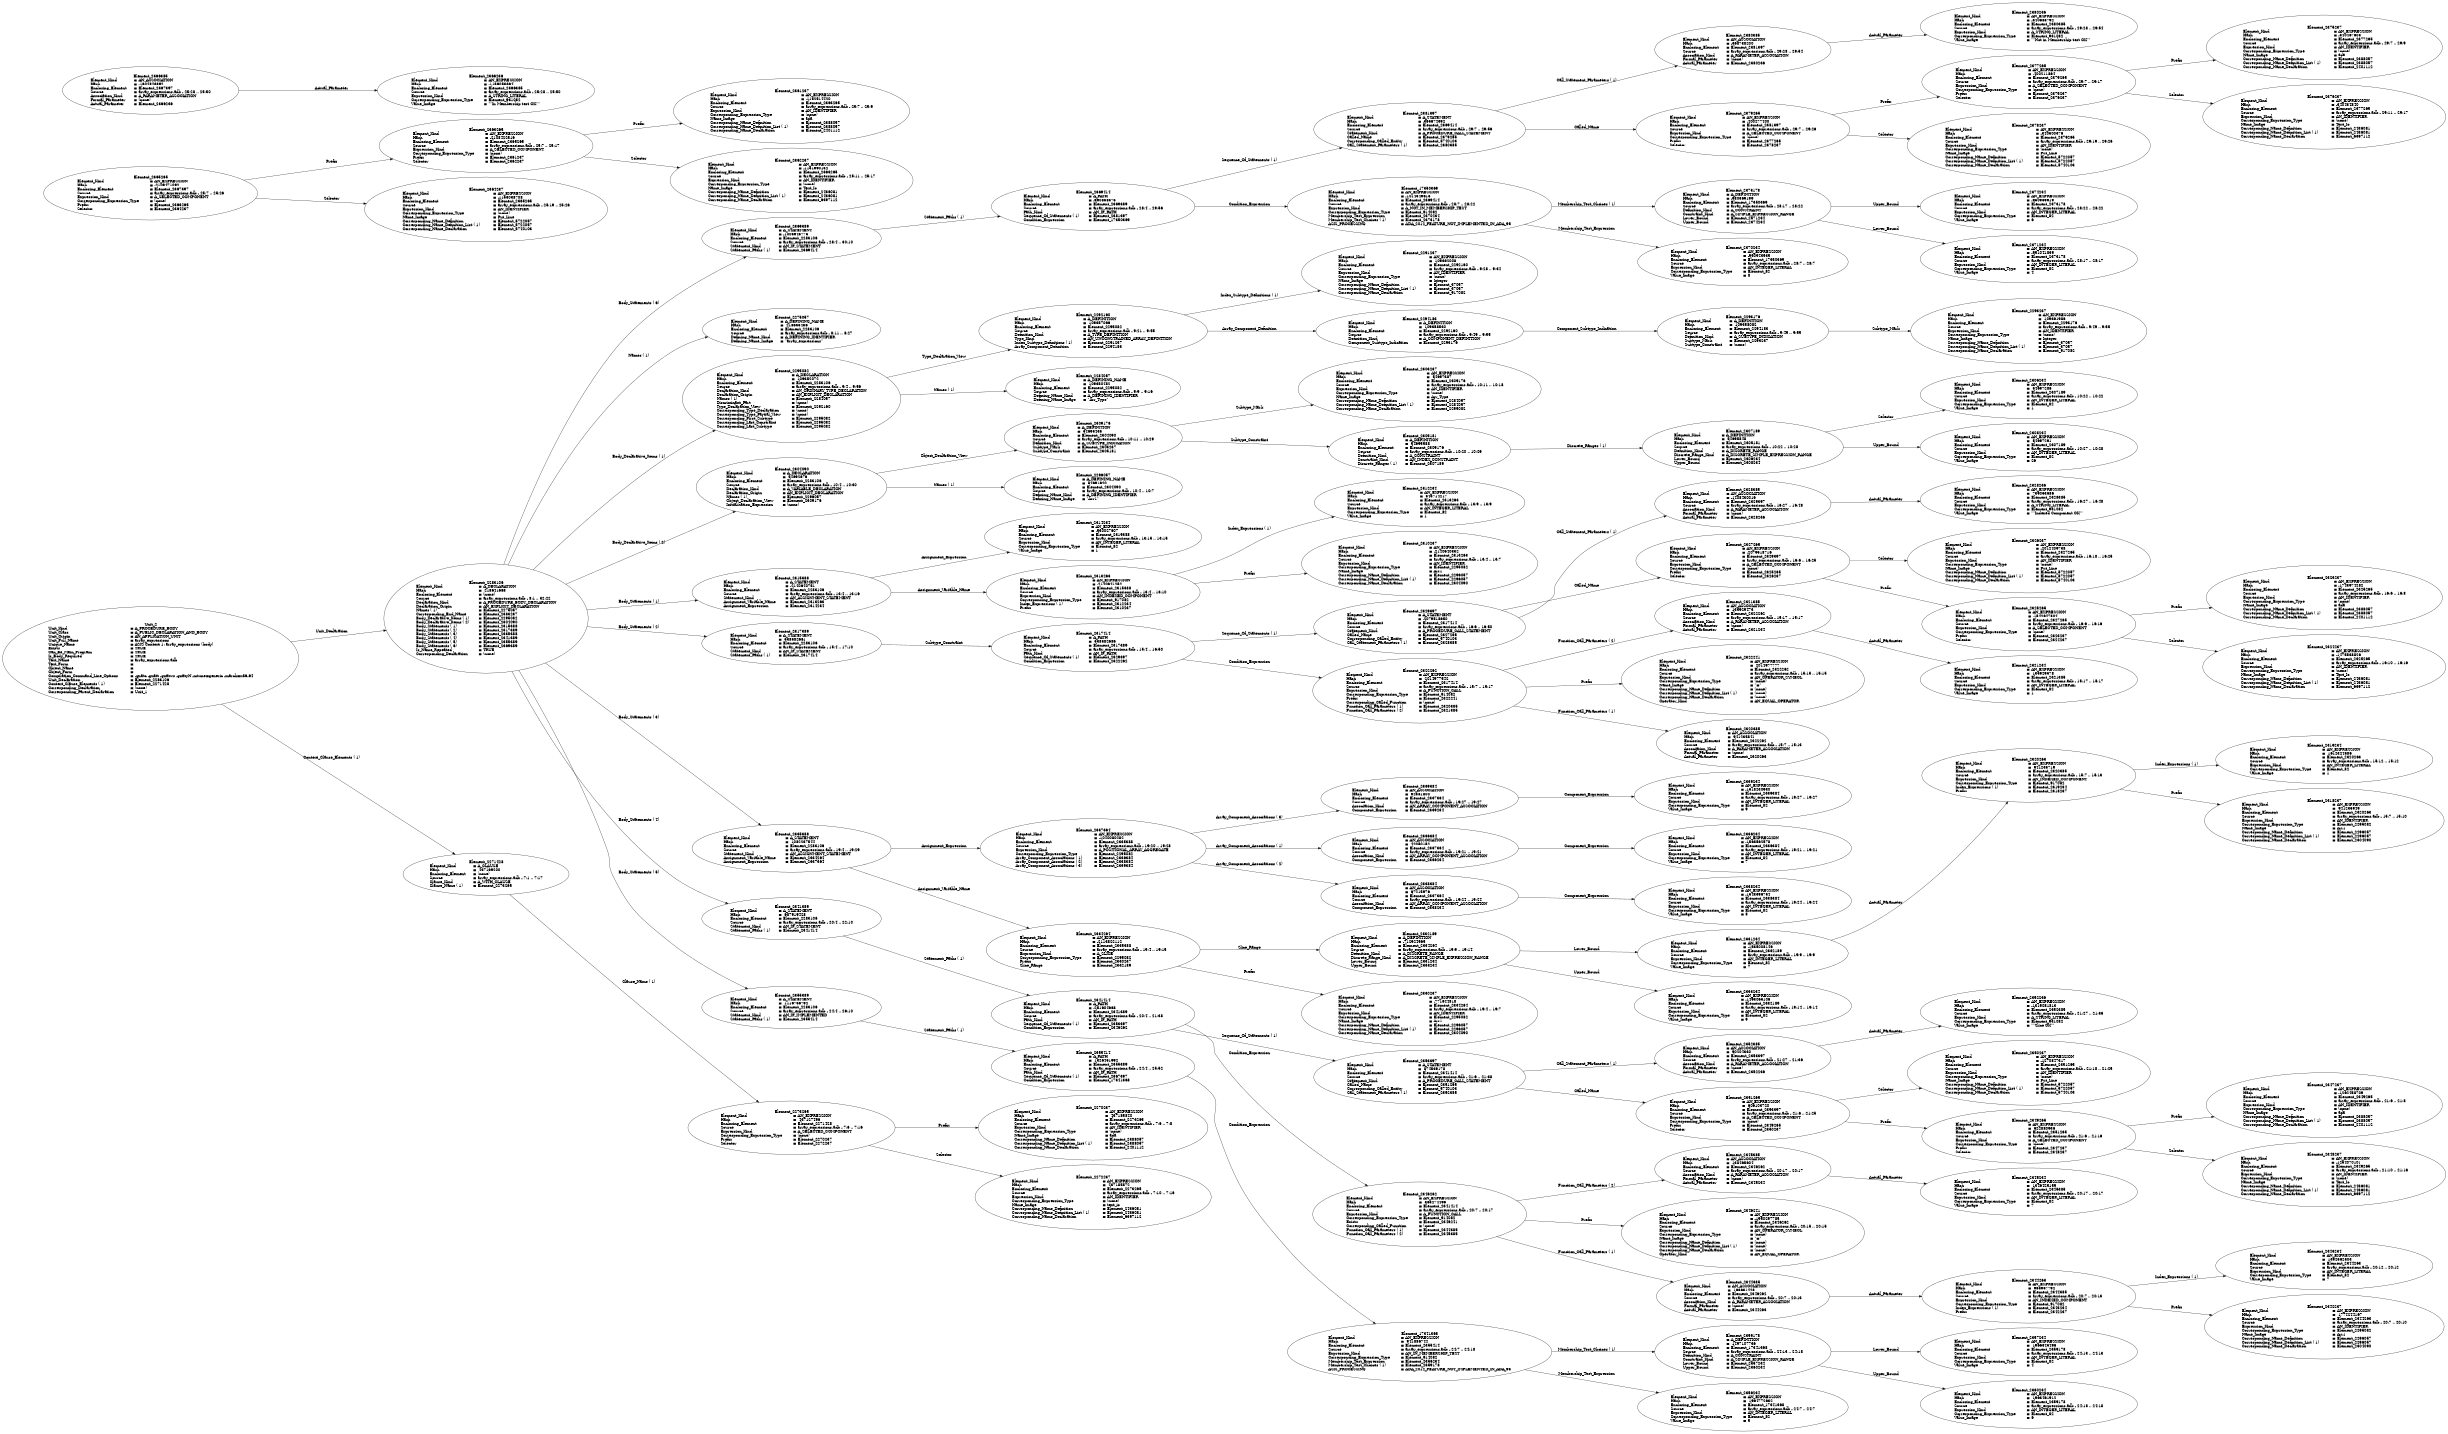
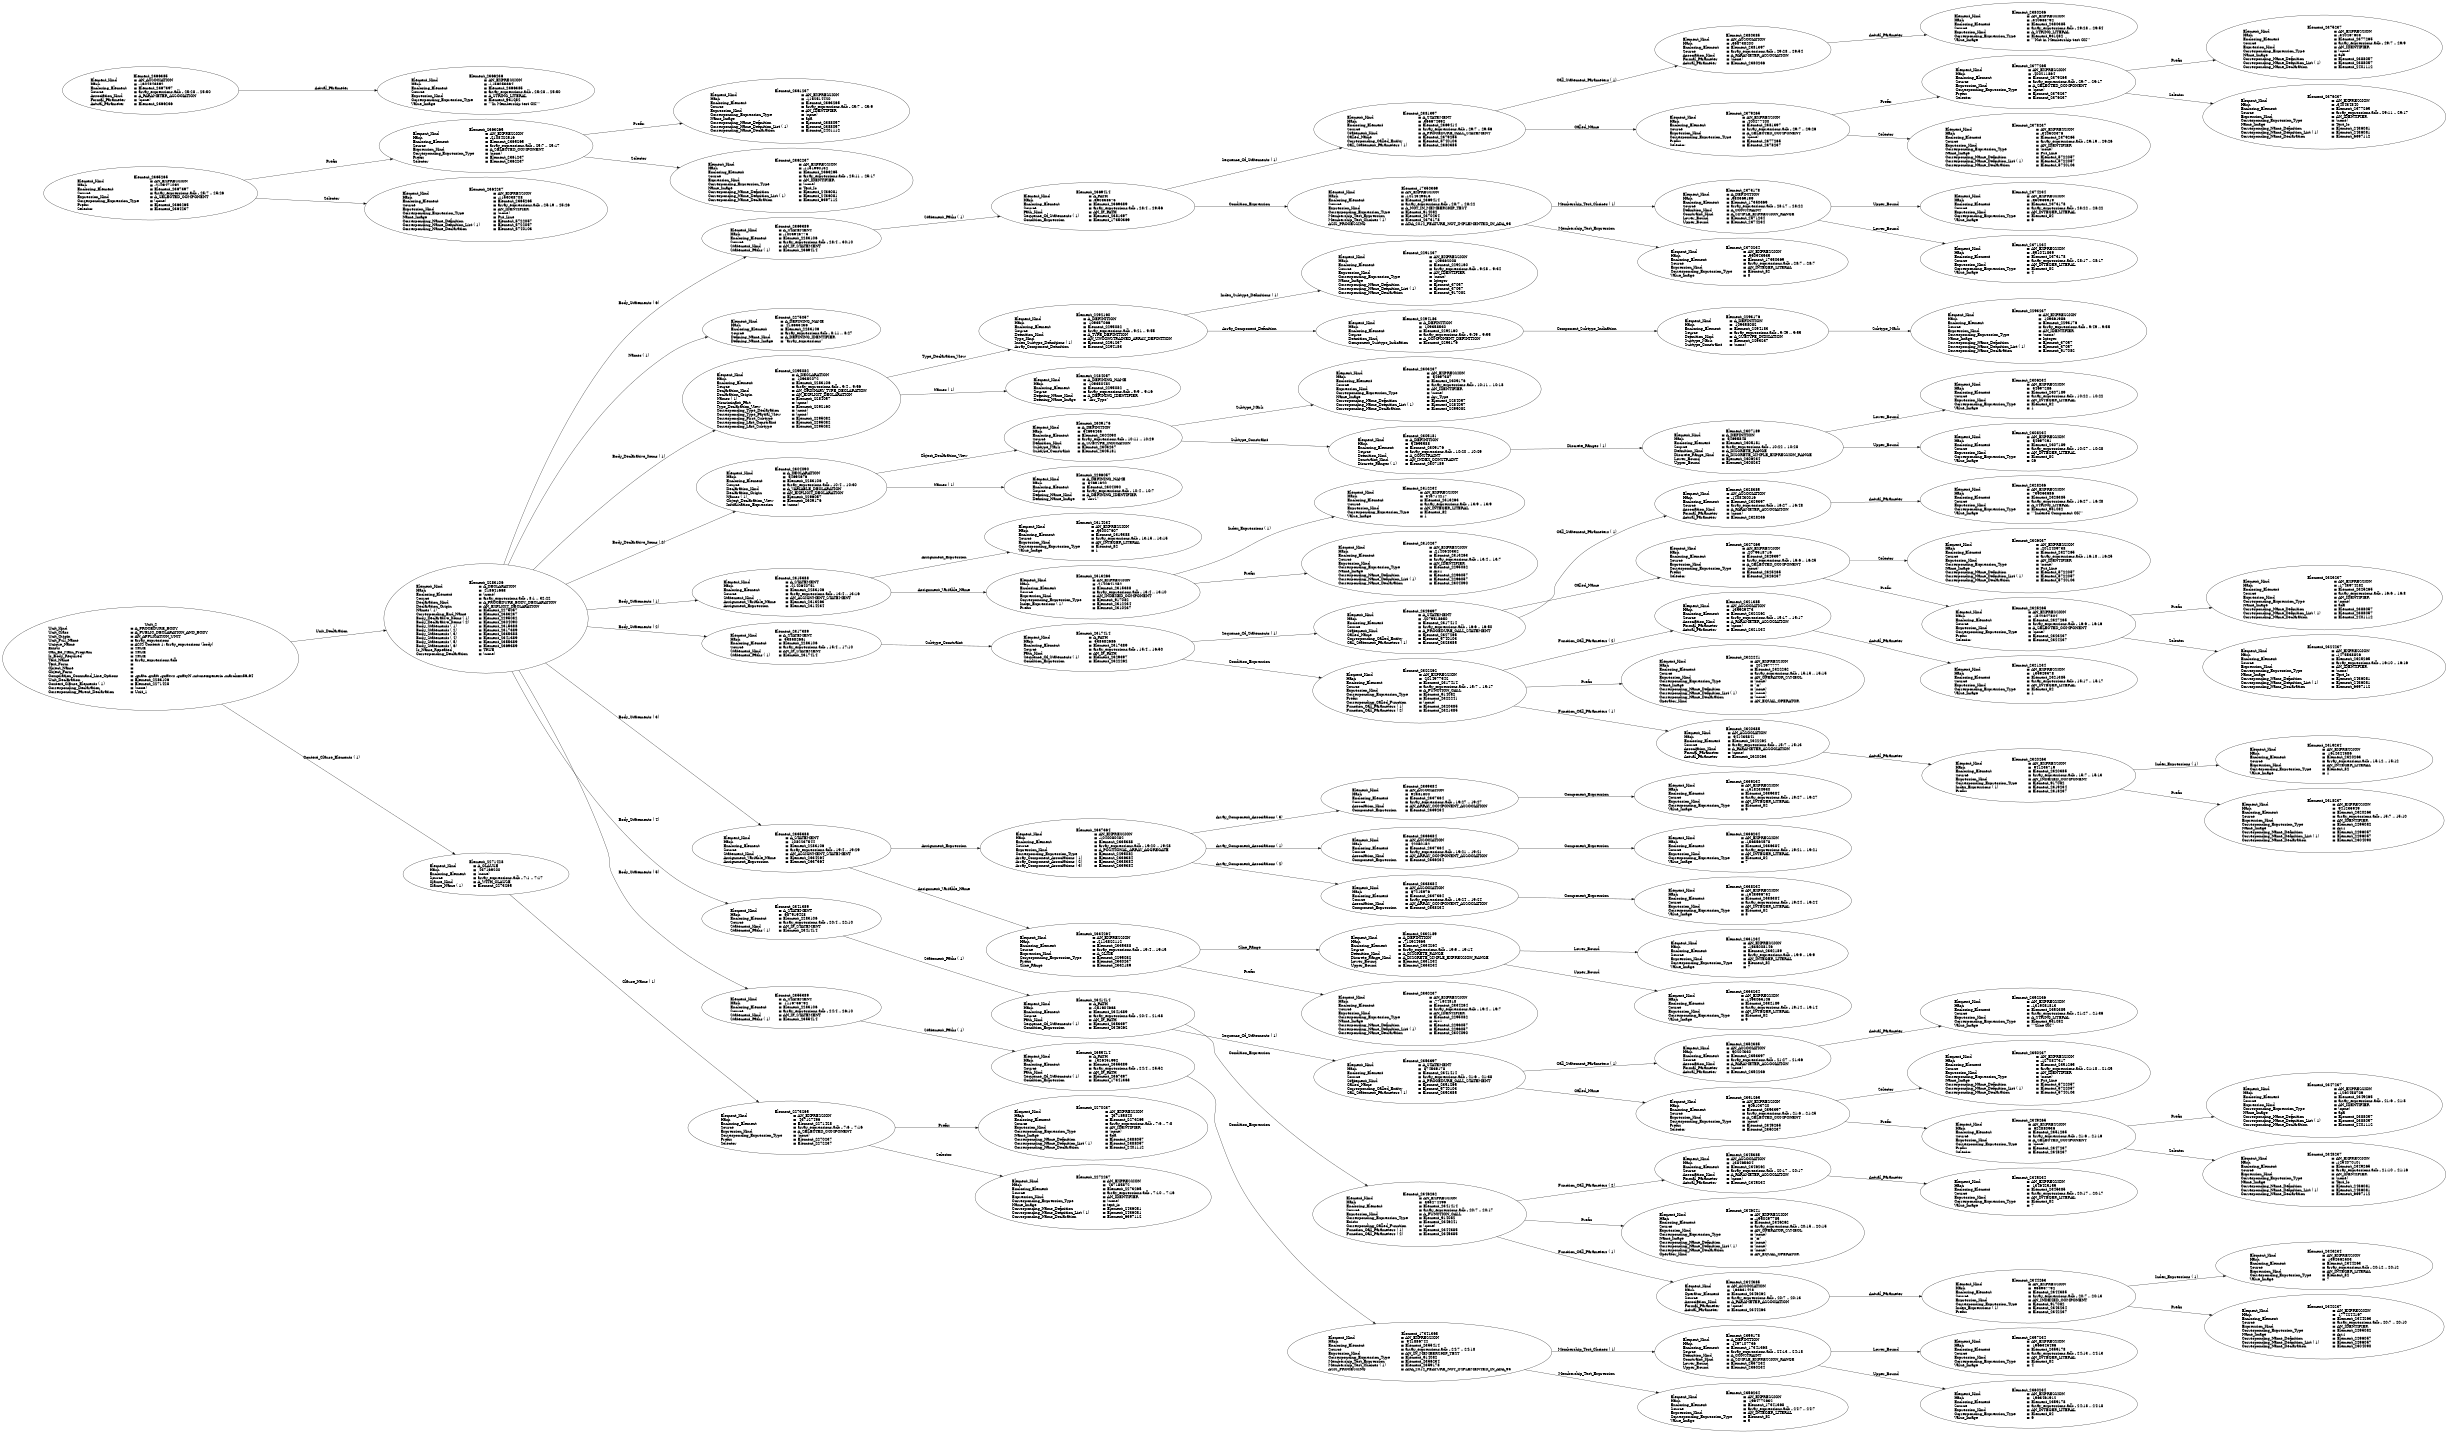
(1886, 417) -> (1886, 417)
(1928, 884) -> (1876, 758)
(805, 1015) -> (802, 1015)
(1705, 1294) -> (1705, 1294)
